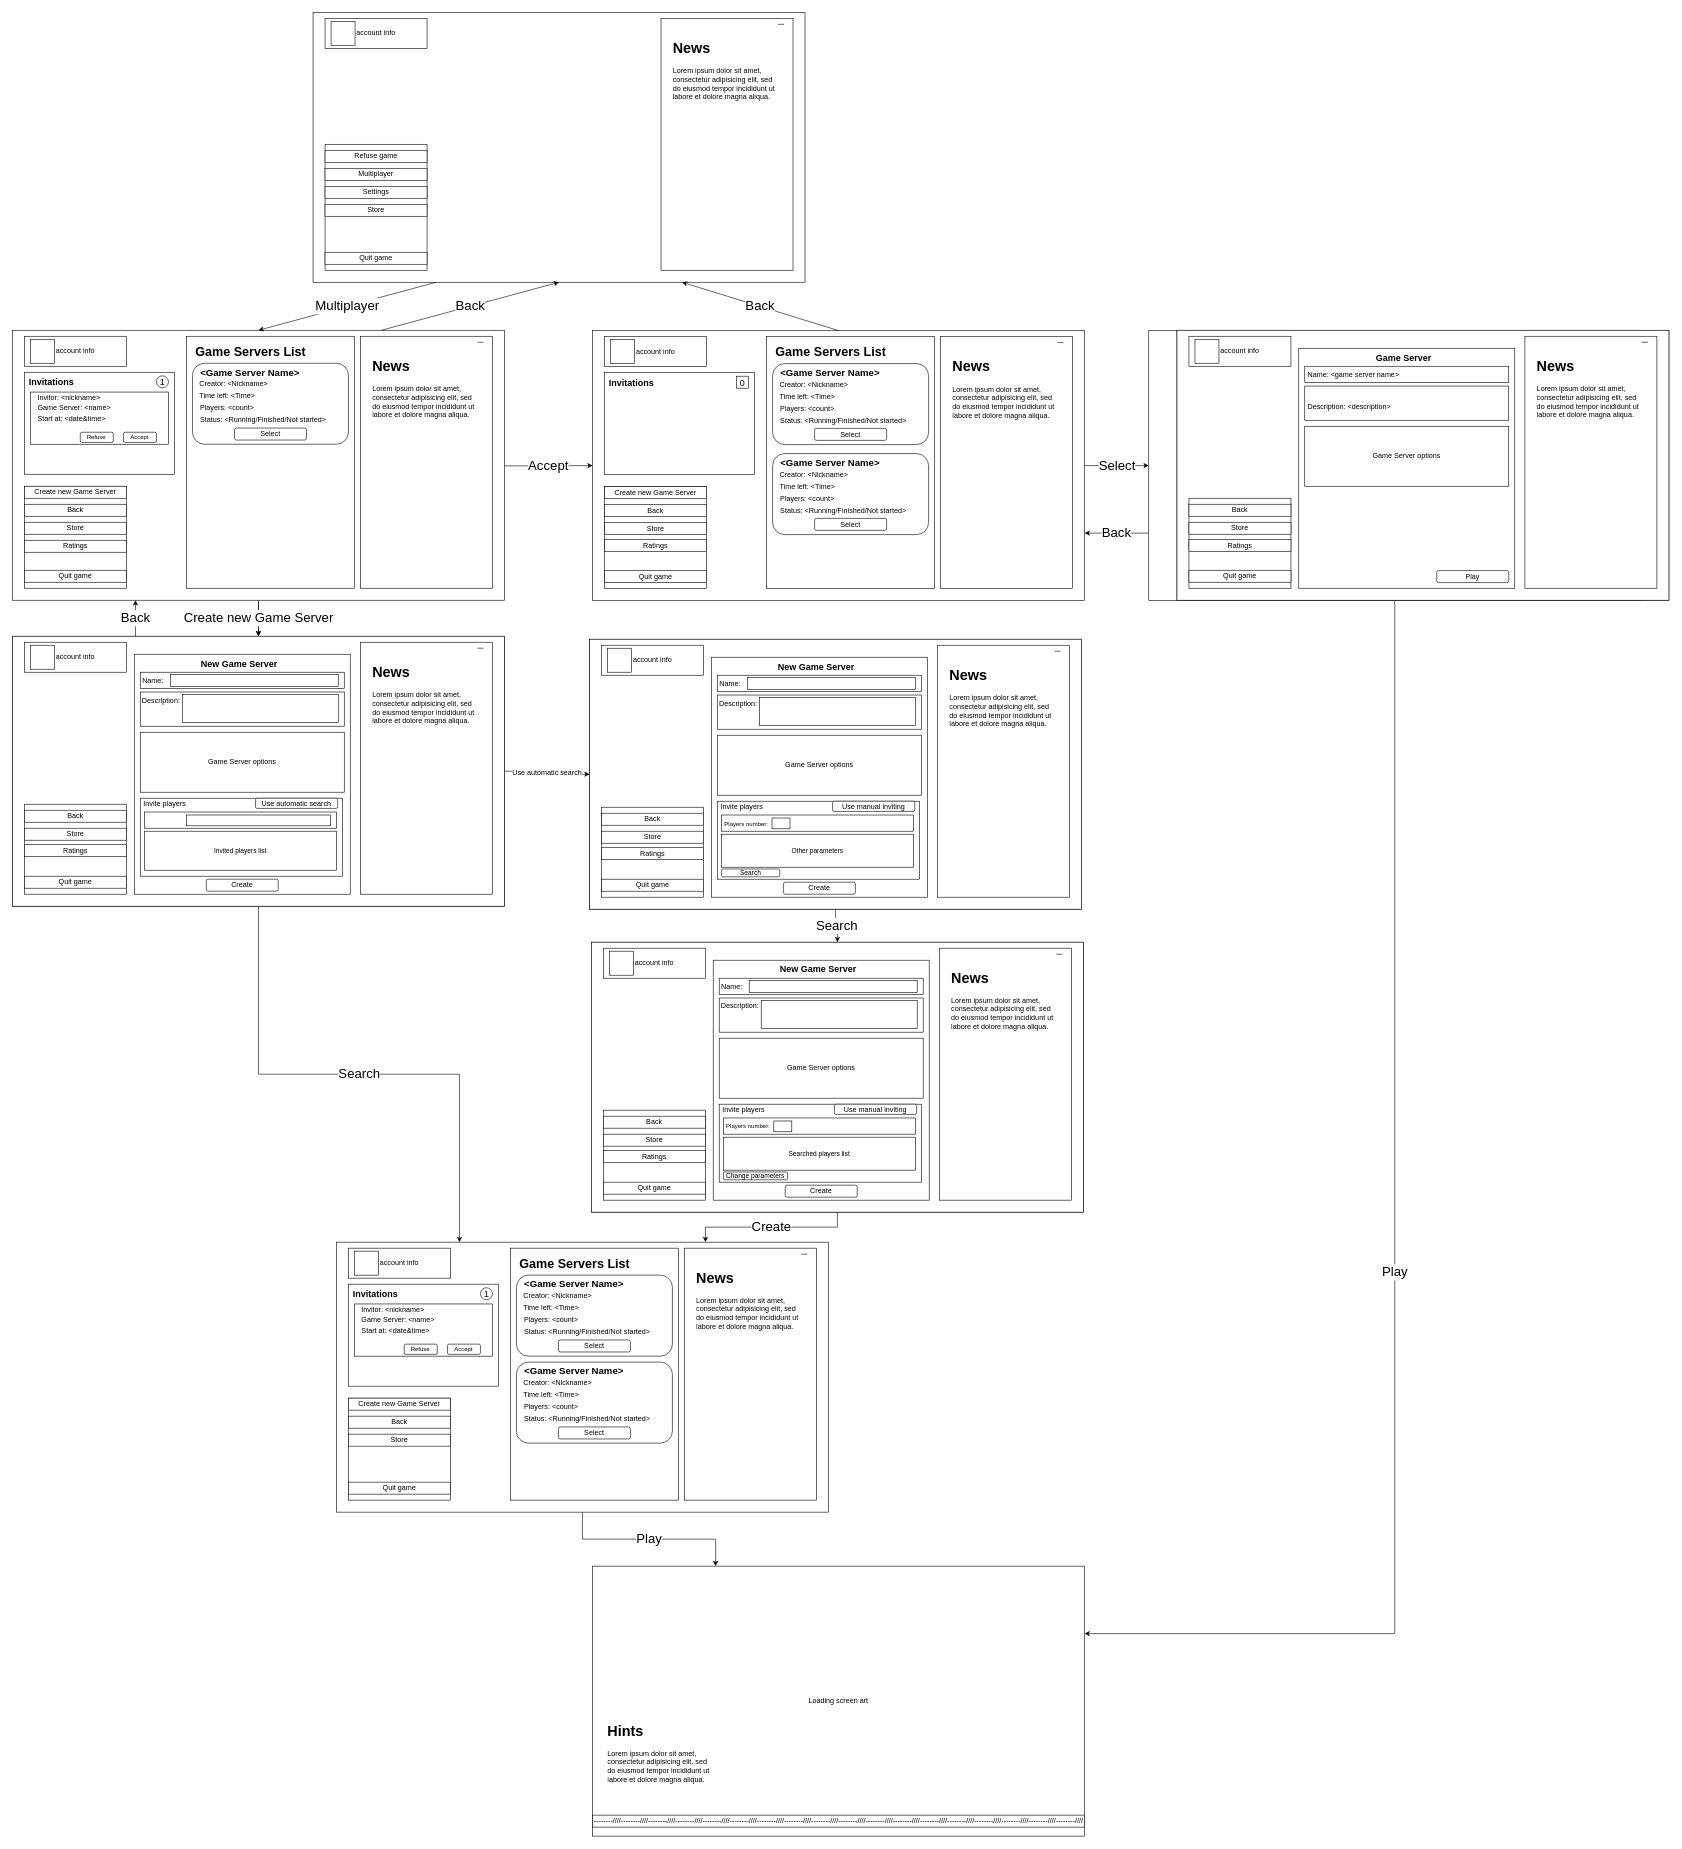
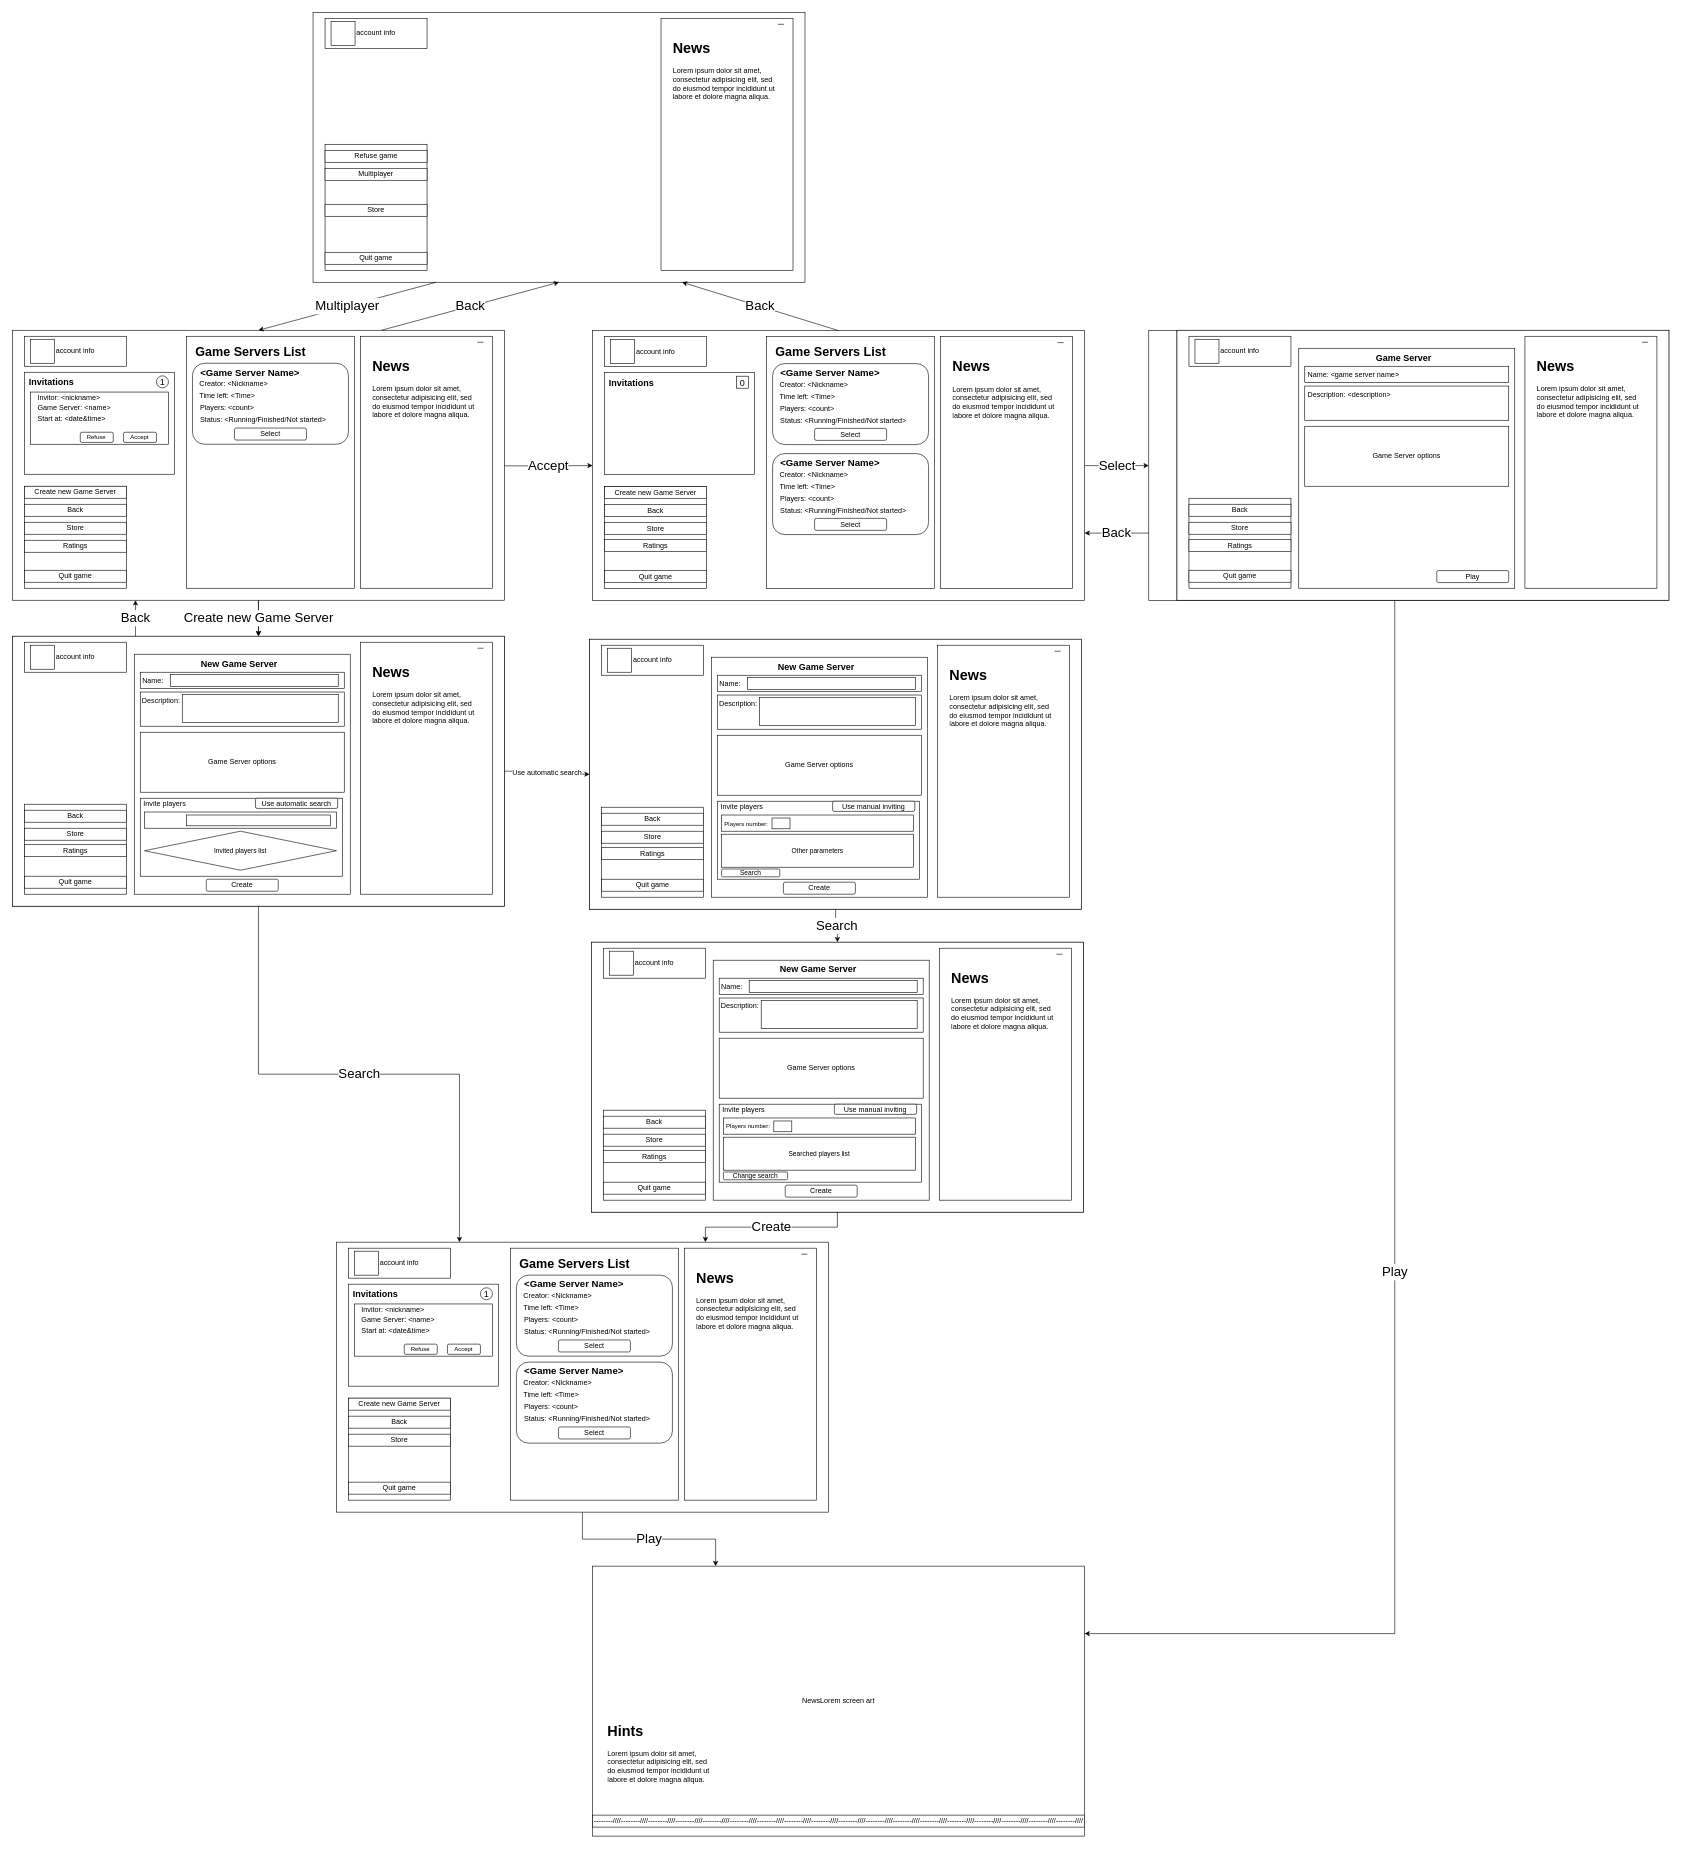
(376, 192) -> none
(1380, 407) -> (1380, 395)
(240, 851) -> (240, 851)
(755, 1176) -> (755, 1176)
(839, 1701) -> (839, 1701)
